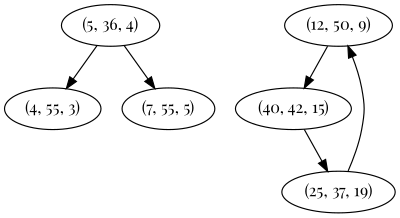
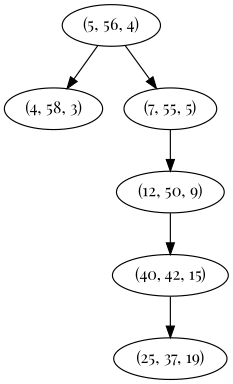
(111, 25) -> (111, 25)
(53, 109) -> (54, 109)
(364, 114) -> (170, 145)
